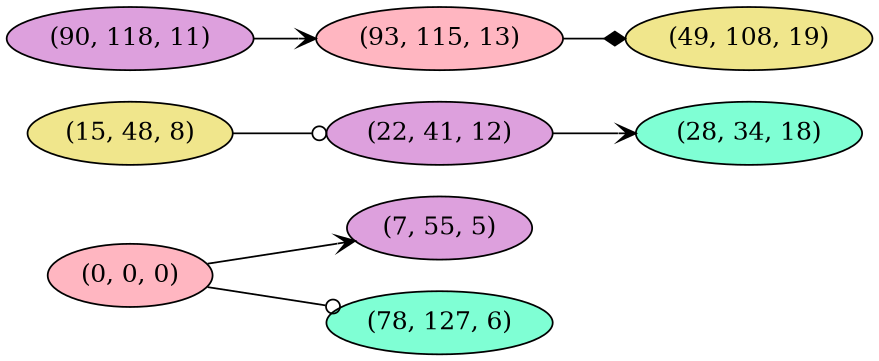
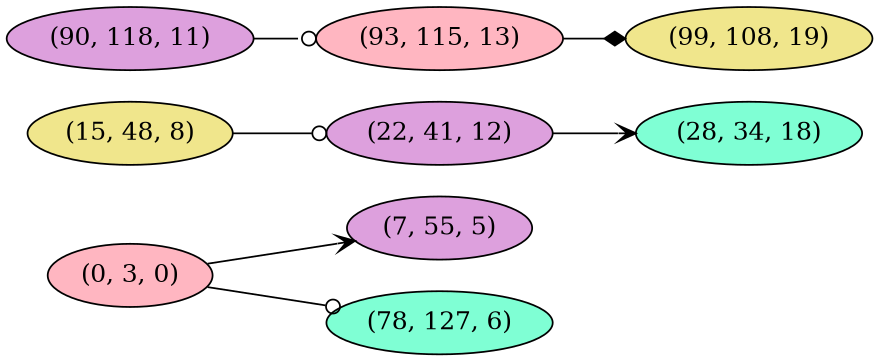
(276, 39) -> (276, 39)
(749, 39) -> (749, 39)
(130, 275) -> (130, 275)
